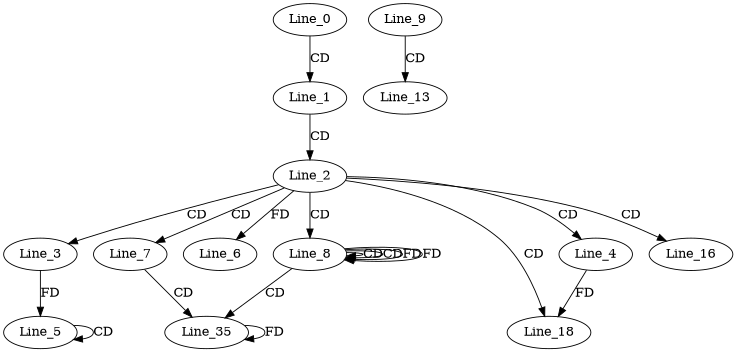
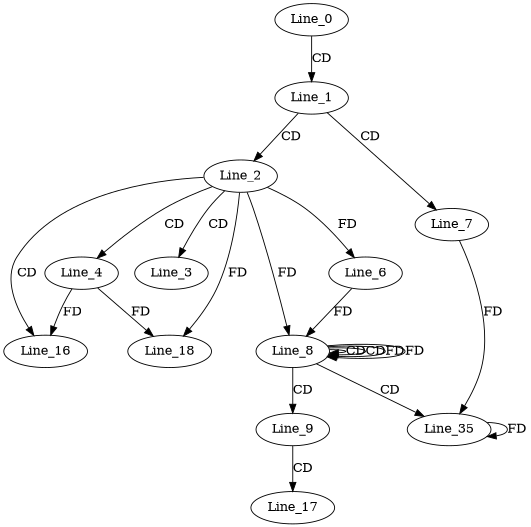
(405, 98) -> (293, 508)
(224, 213) -> (378, 158)
(320, 215) -> (287, 273)
(534, 254) -> (238, 273)
(183, 293) -> (493, 312)
none -> (62, 307)
none -> (332, 309)
(40, 332) -> none
none -> (293, 386)
